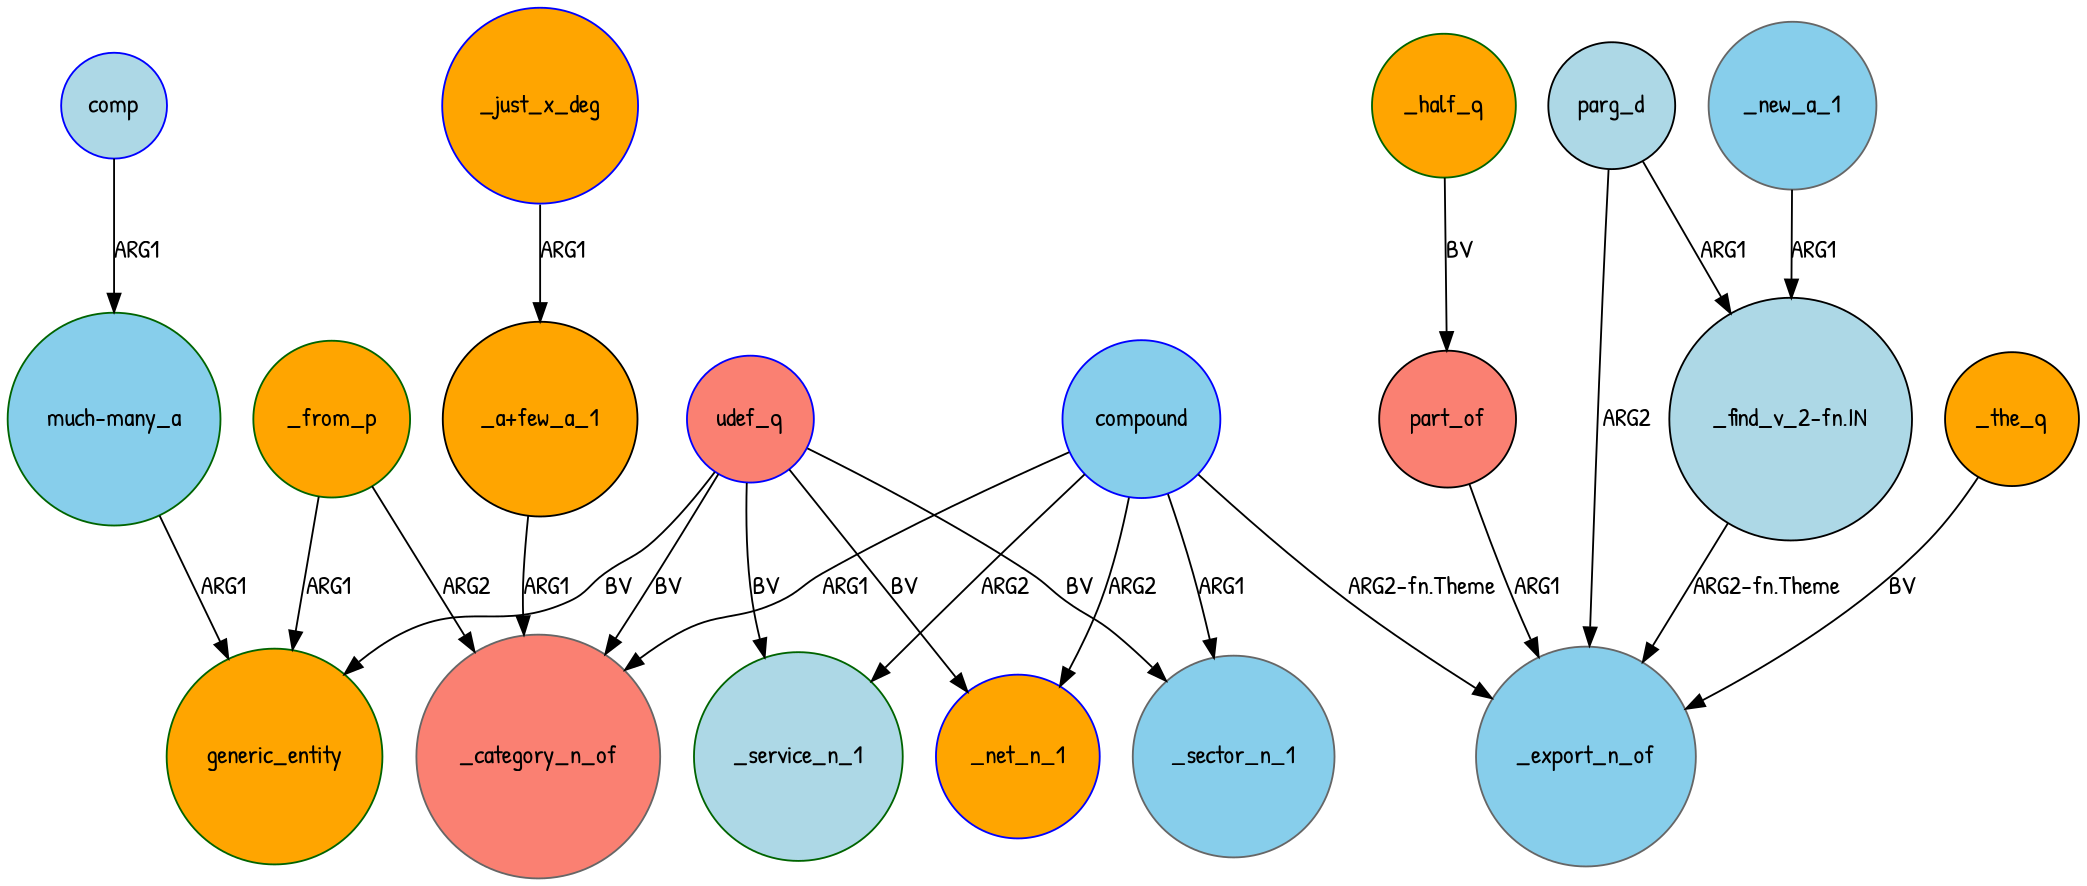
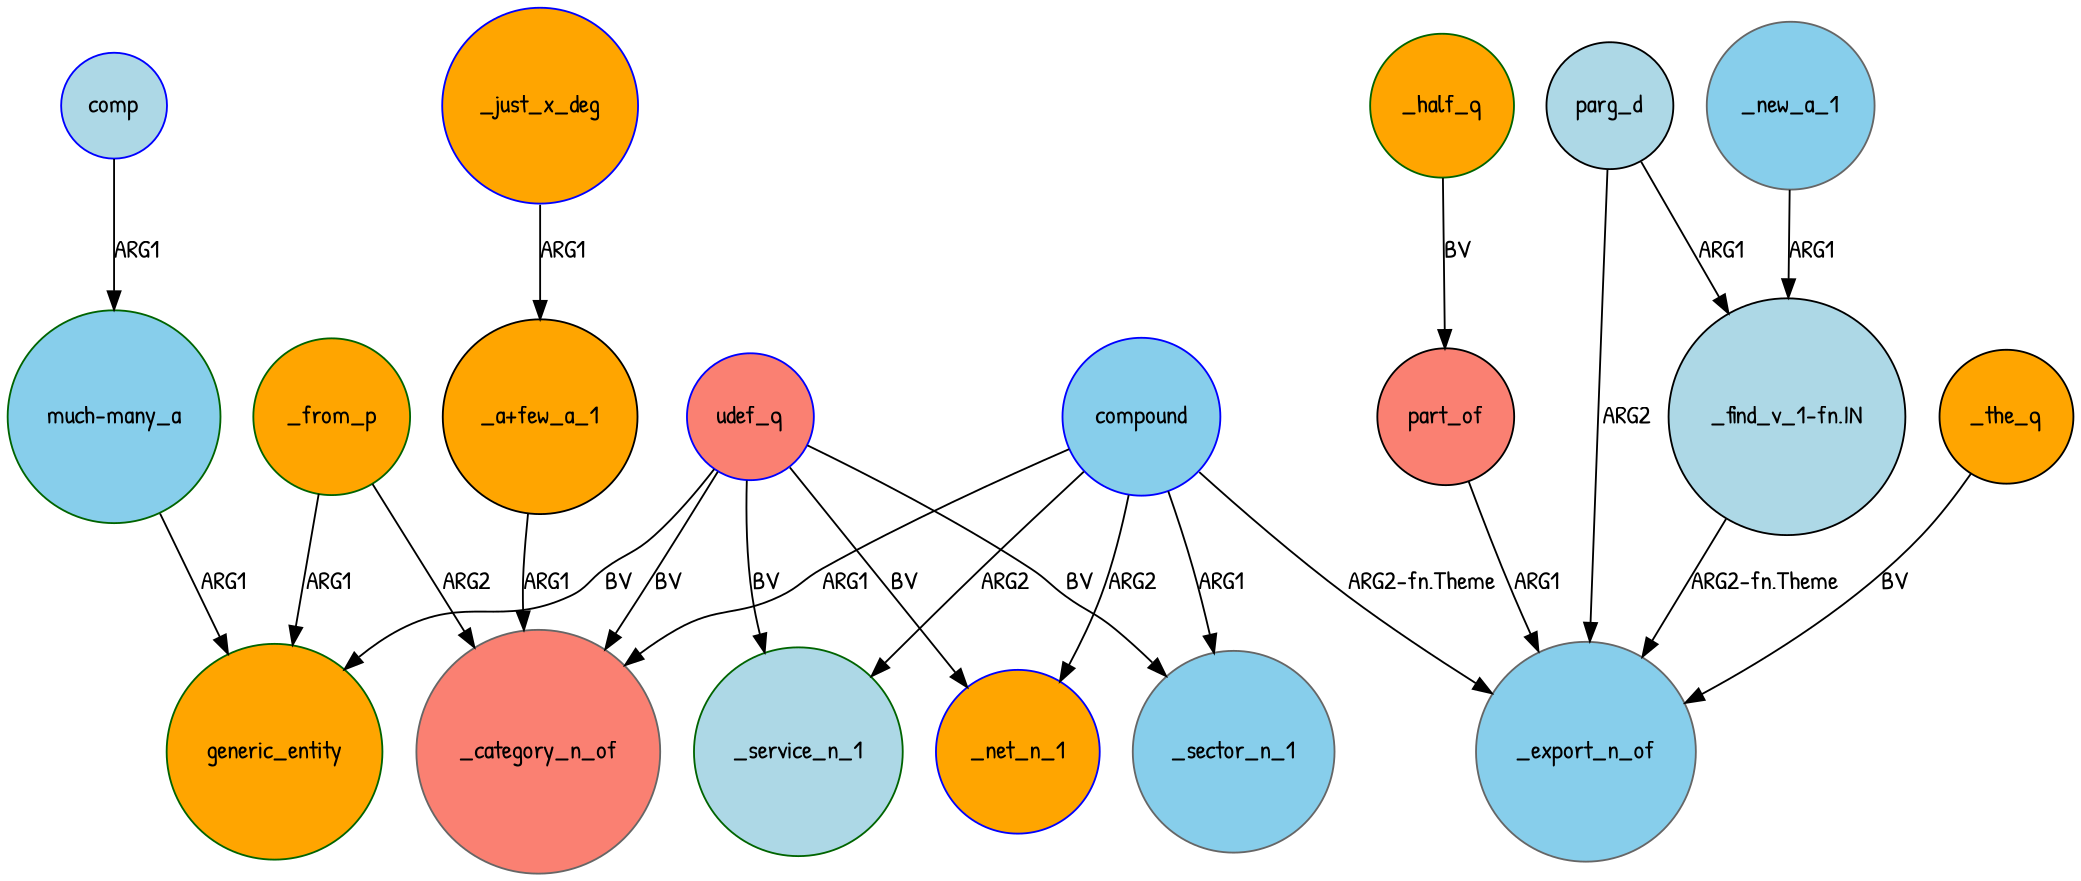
(1791, 419) -> (1787, 417)
